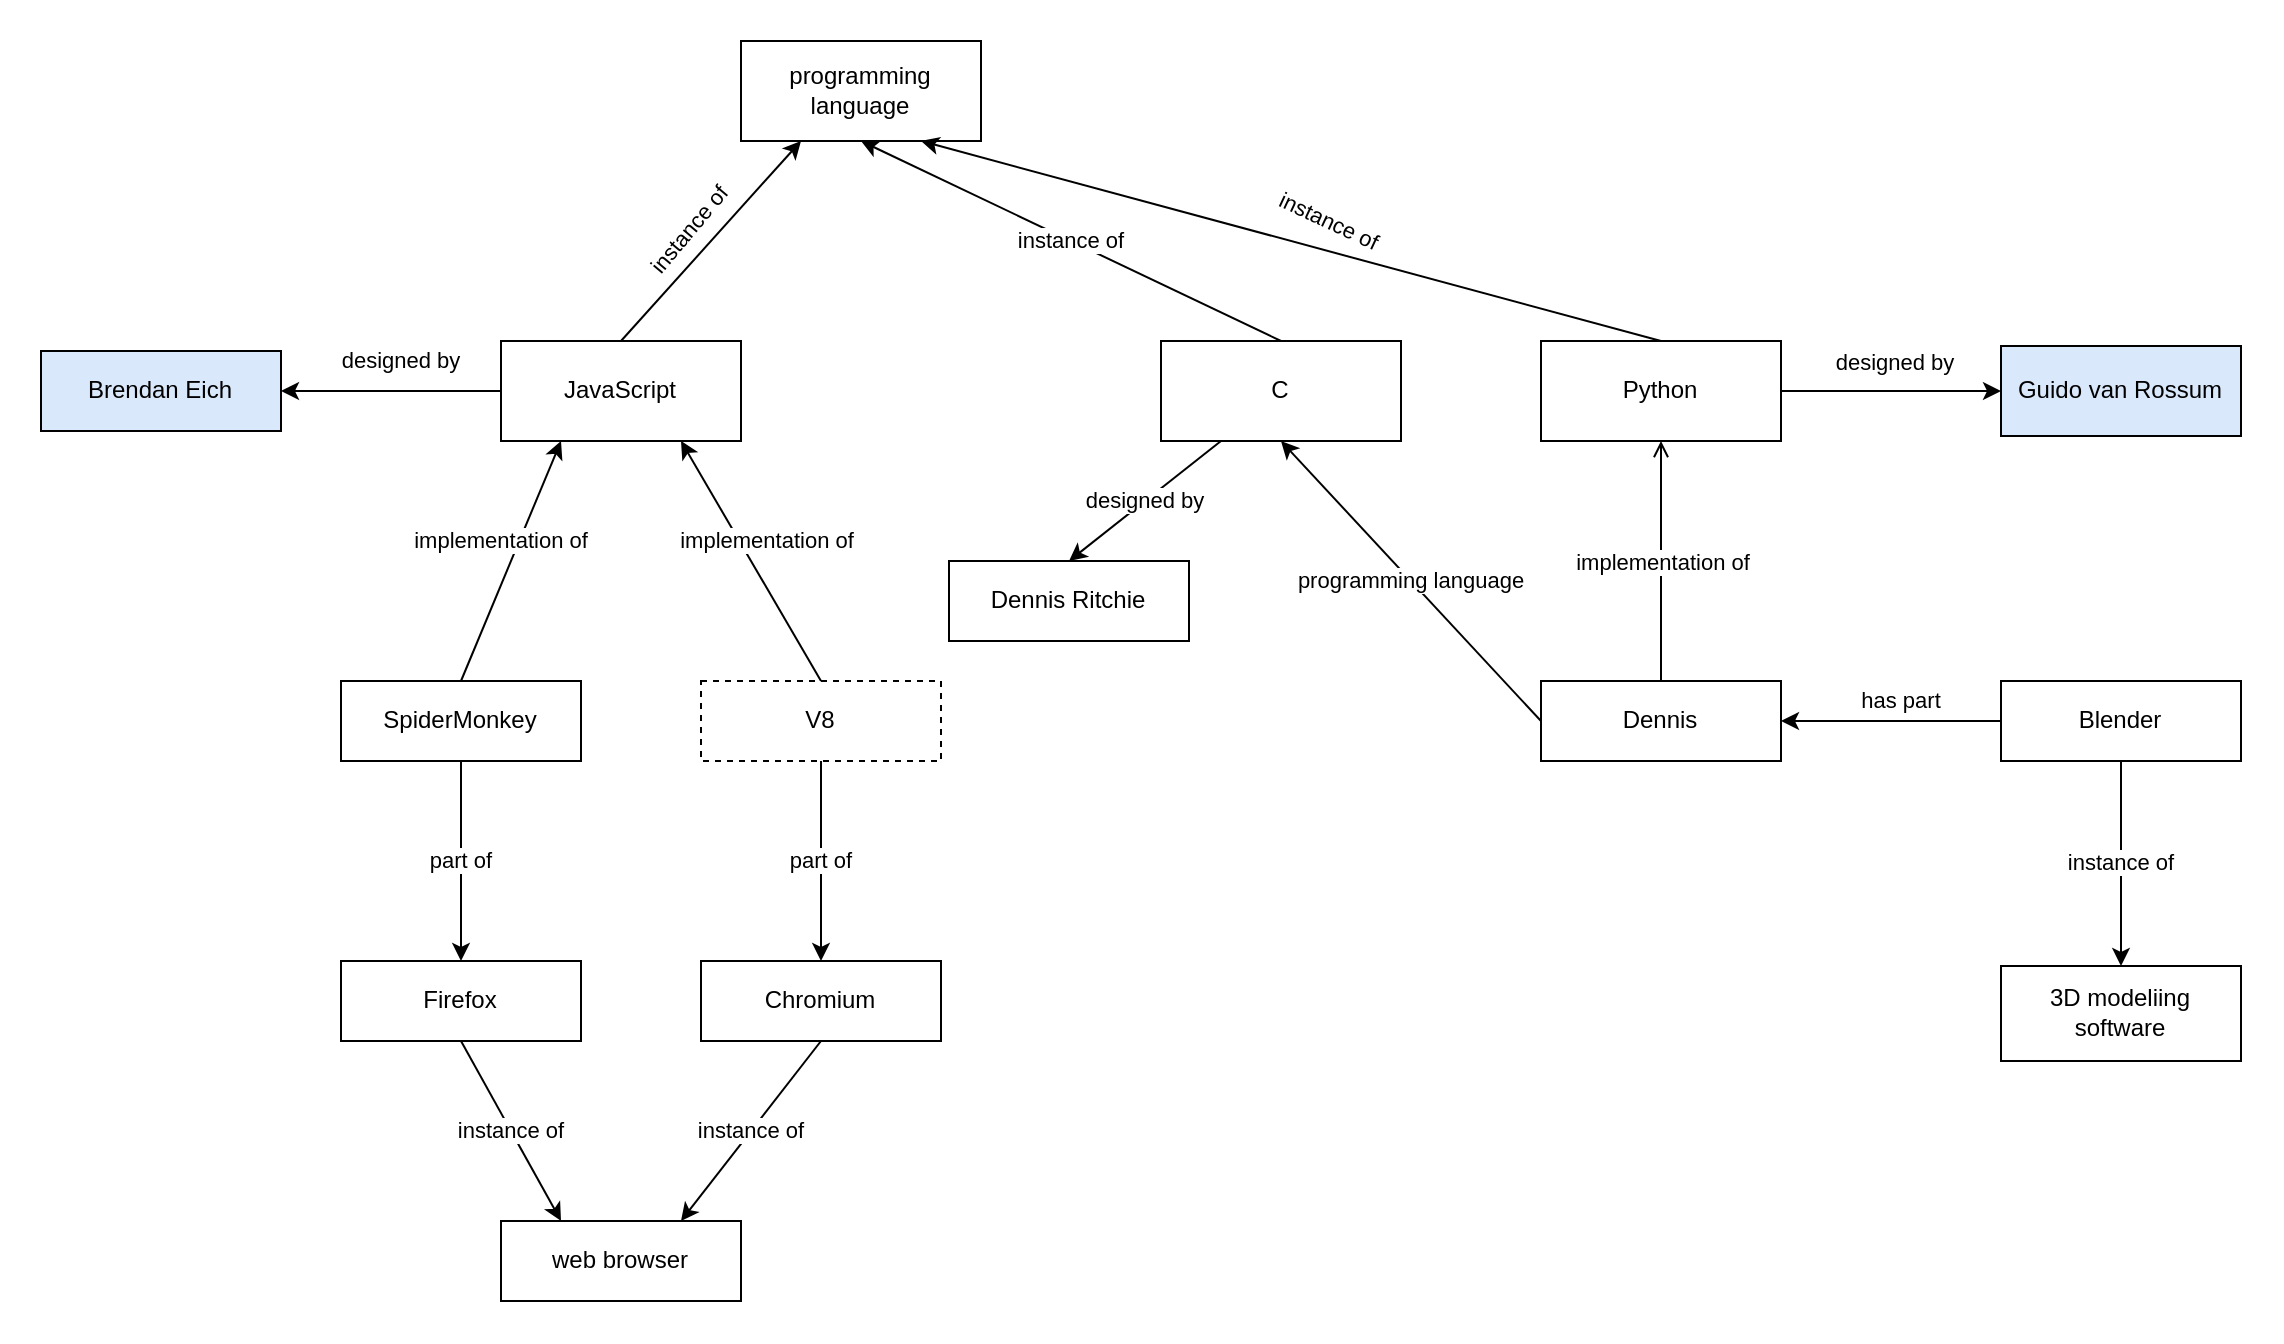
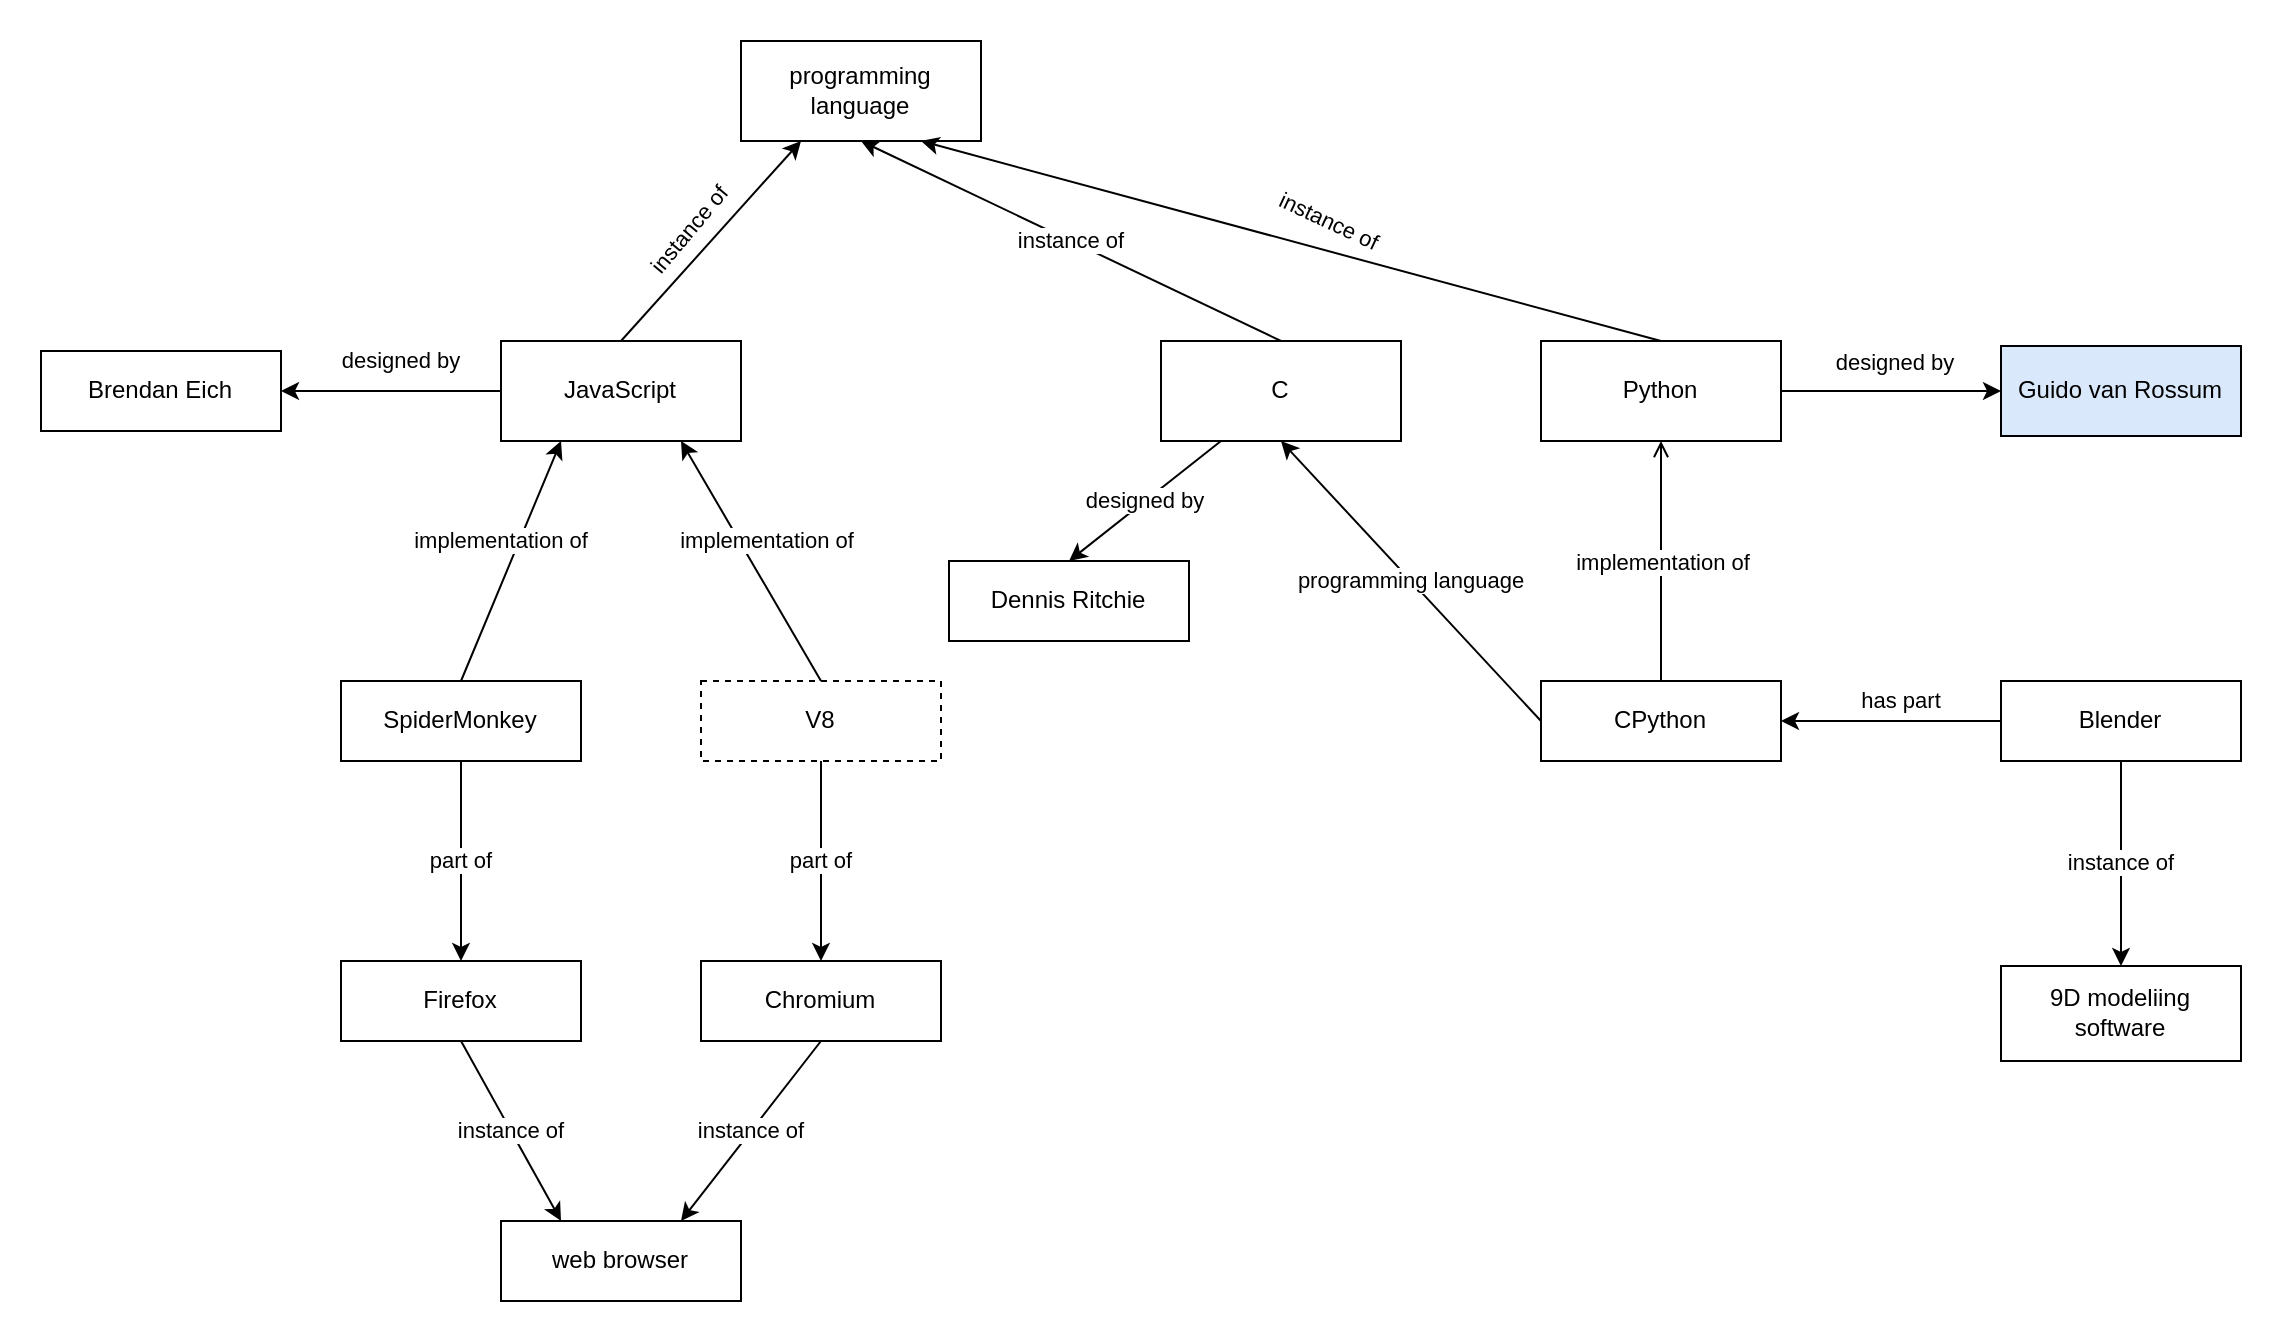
(161, 391) -> (161, 391)
(1661, 721) -> (1661, 721)
(2121, 1013) -> (2121, 1013)
